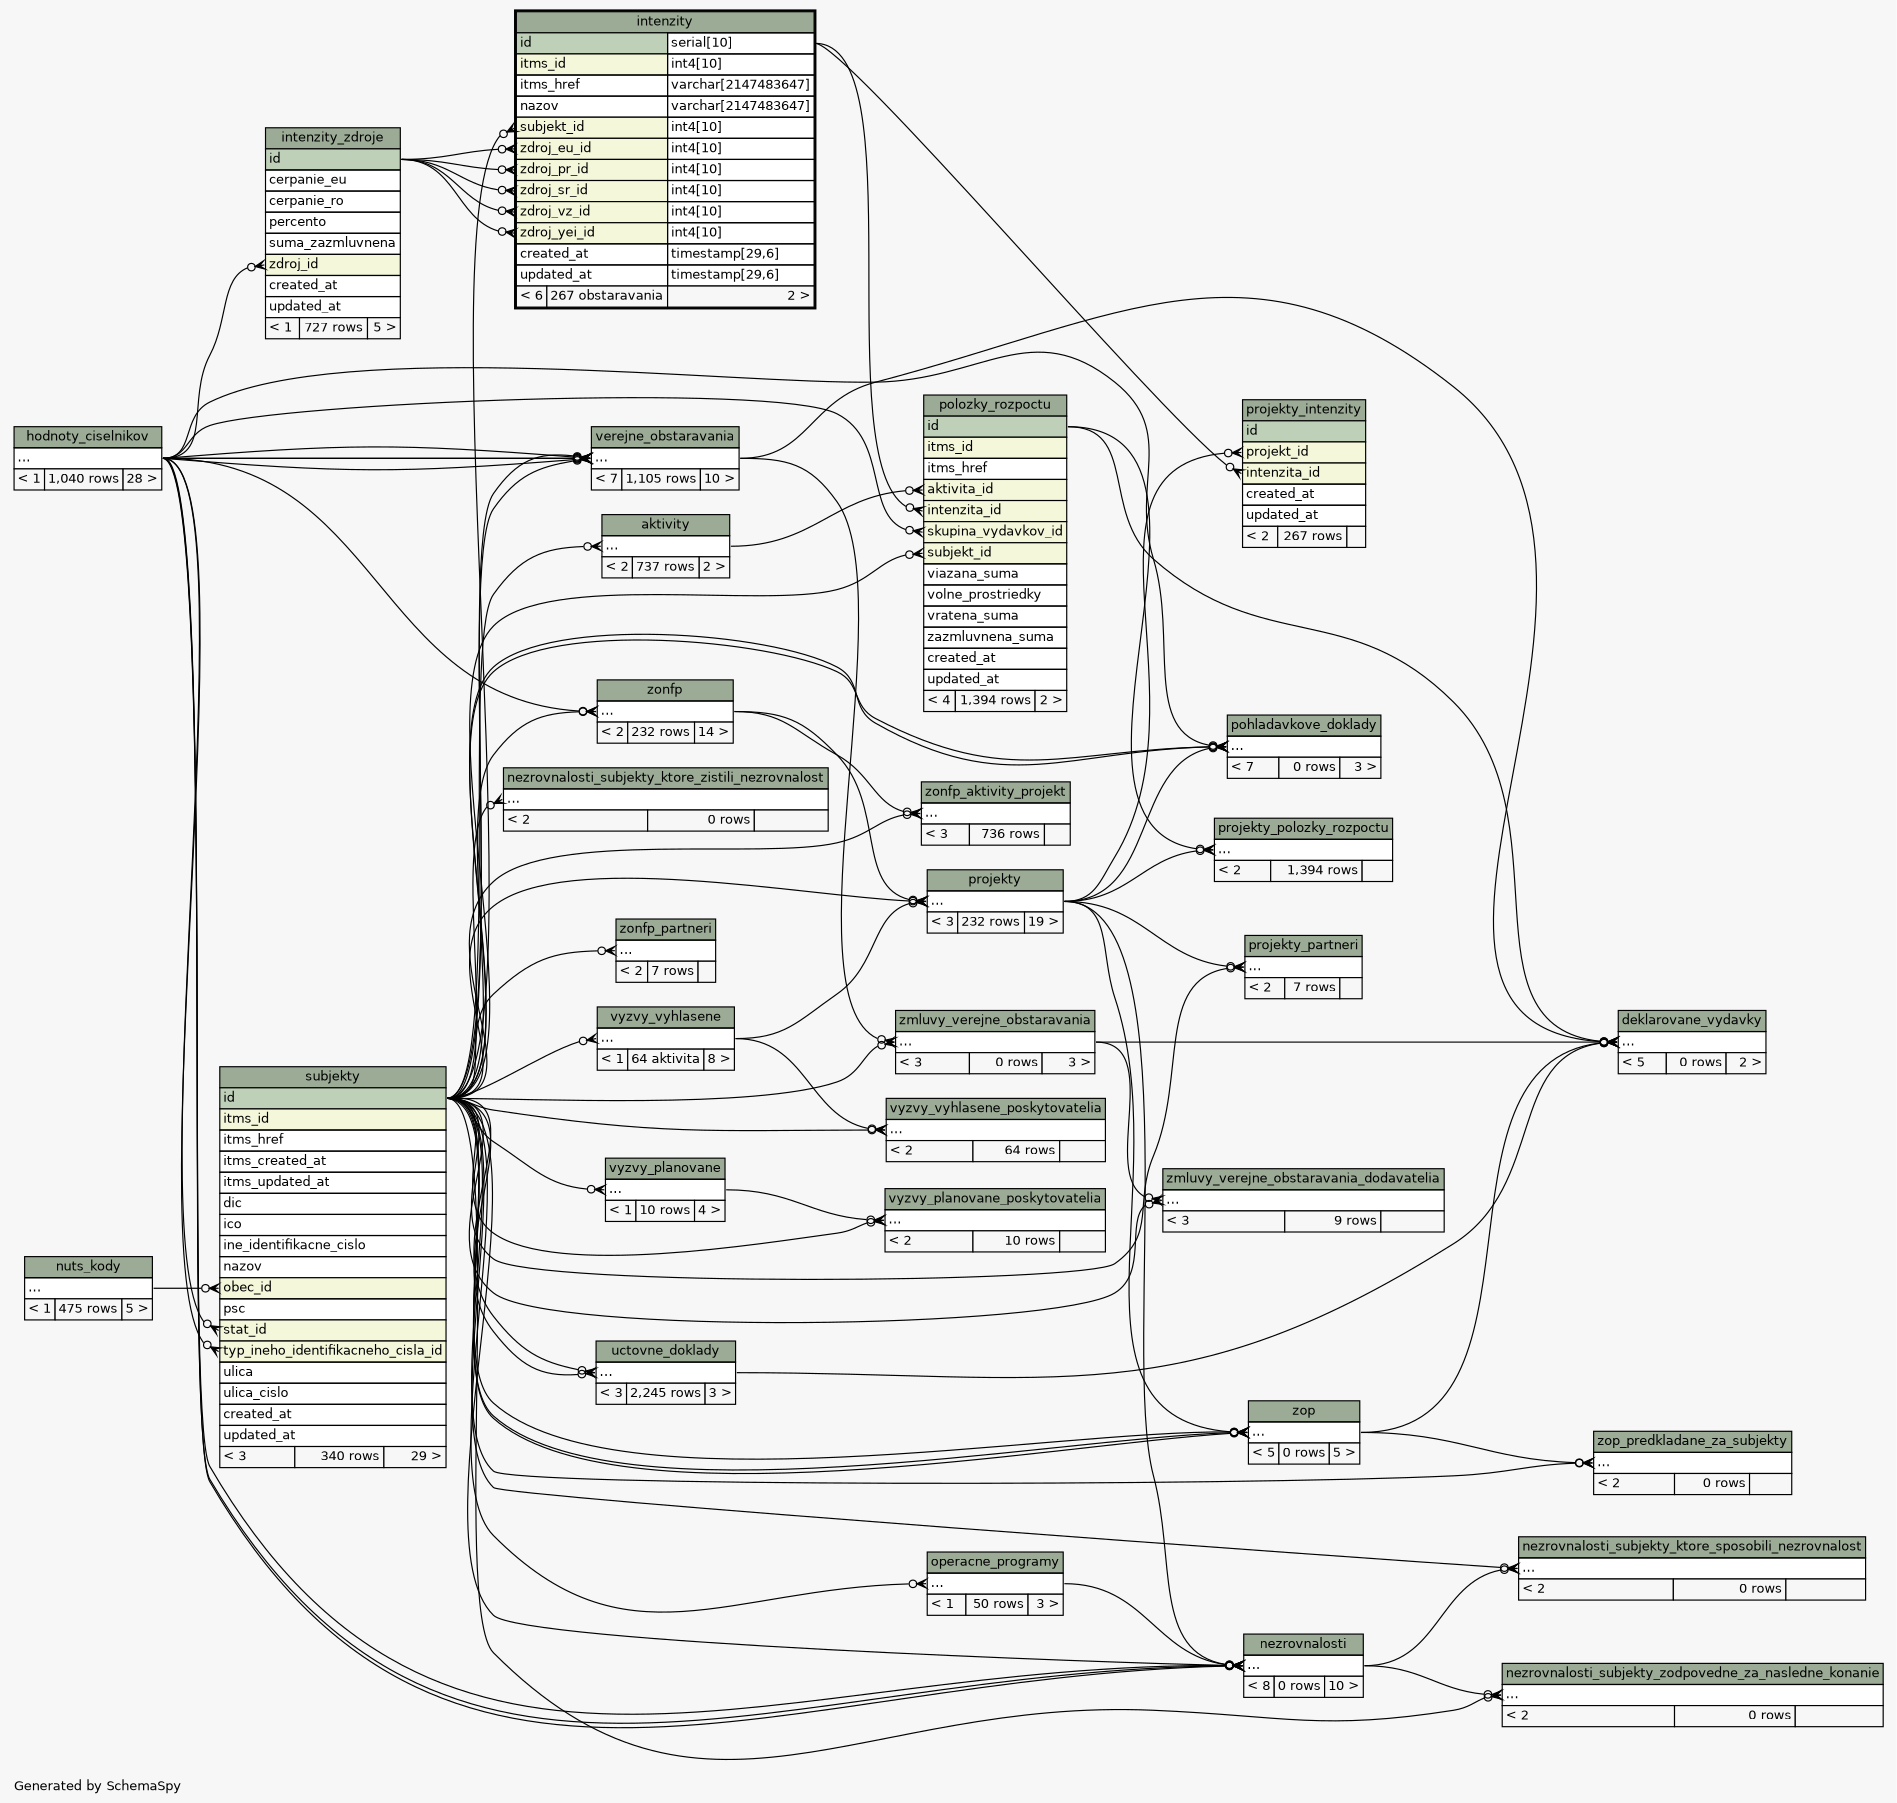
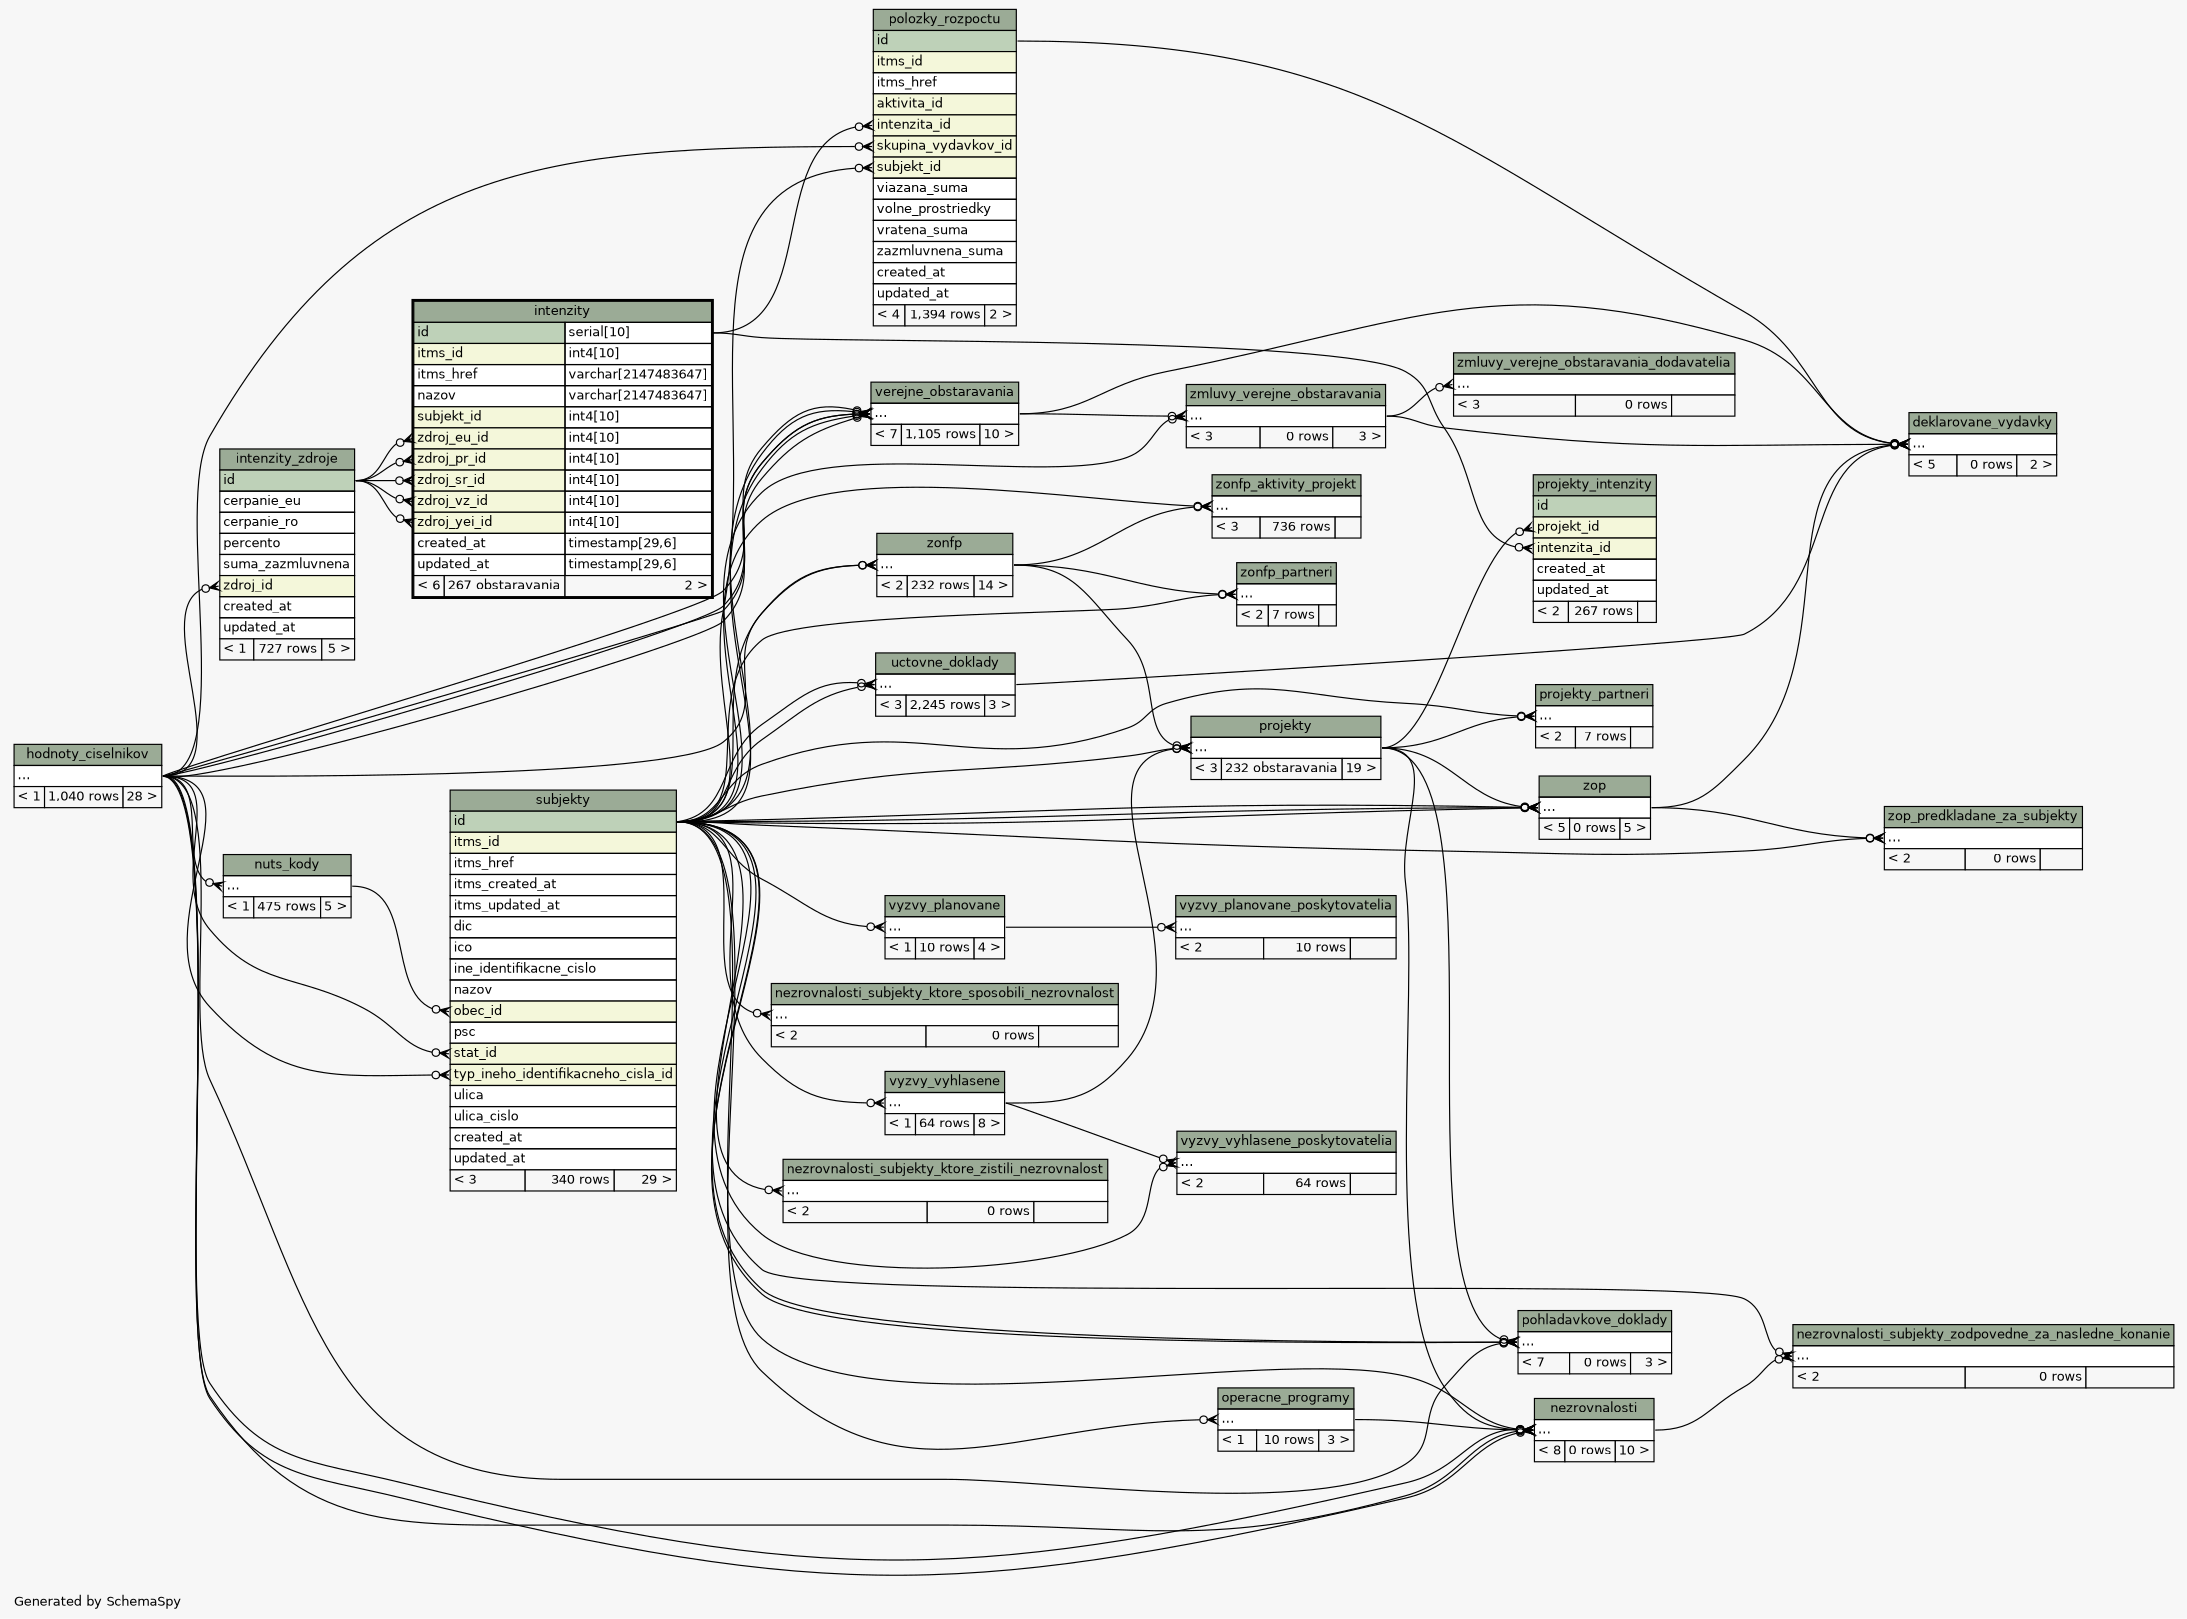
(478, 523) -> none
(665, 546) -> none
none -> (1116, 578)
none -> (192, 823)
(1304, 850) -> none
(991, 922) -> (1282, 768)
(666, 1059) -> (945, 1124)
(1356, 1221) -> (1646, 405)
(601, 1255) -> none
(740, 1322) -> none
(999, 1604) -> (1289, 1440)
(1436, 1624) -> none
